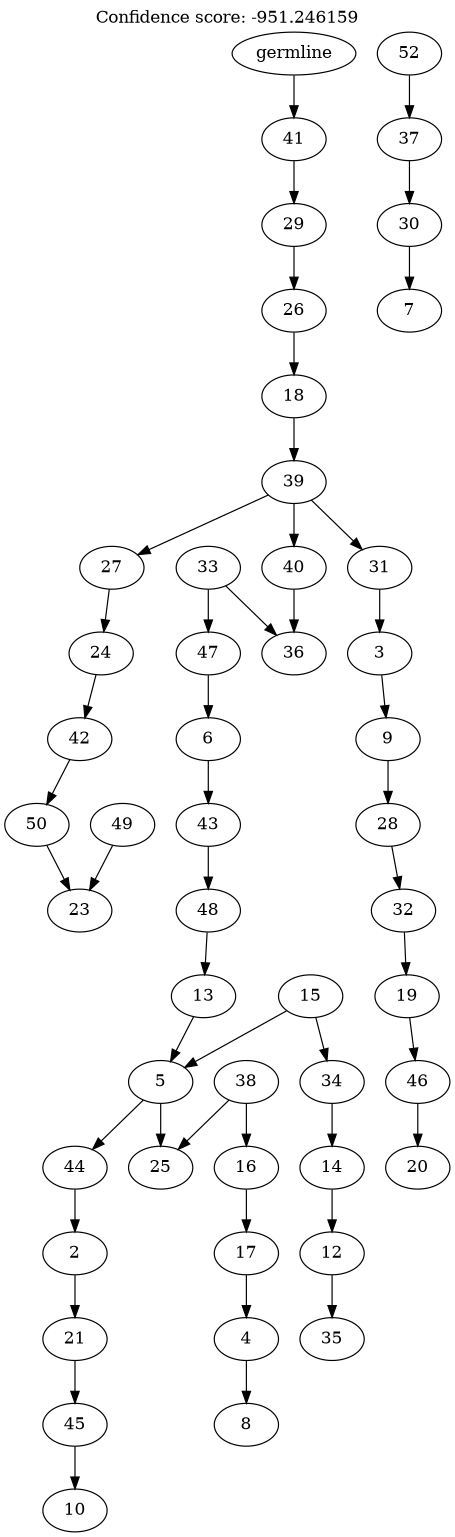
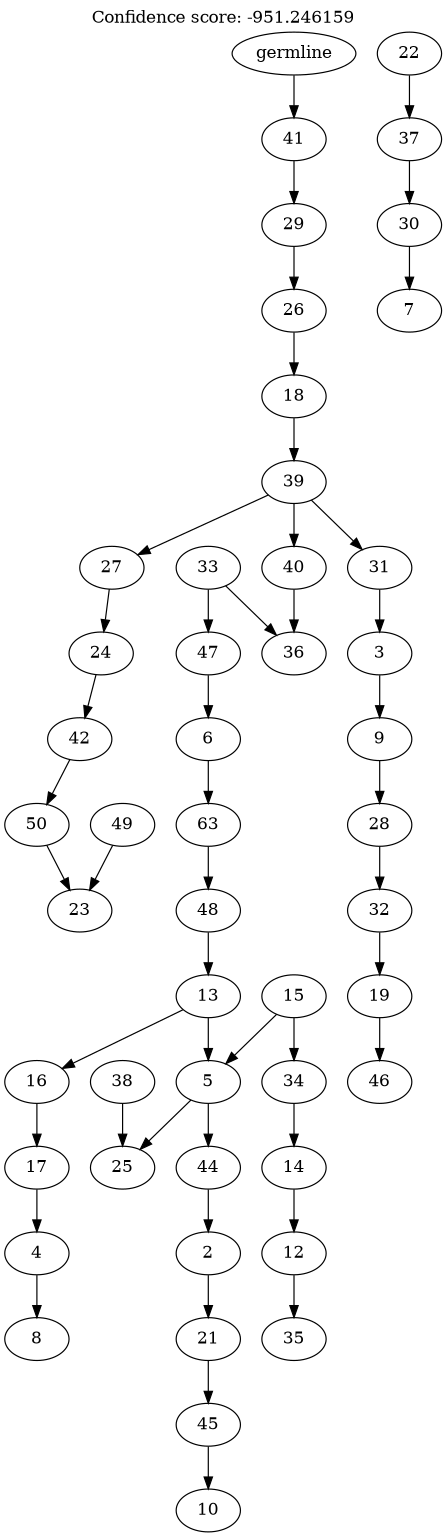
(409, 54) -> (409, 54)
(208, 825) -> (208, 825)
(246, 1119) -> (128, 1036)
(418, 1168) -> none
